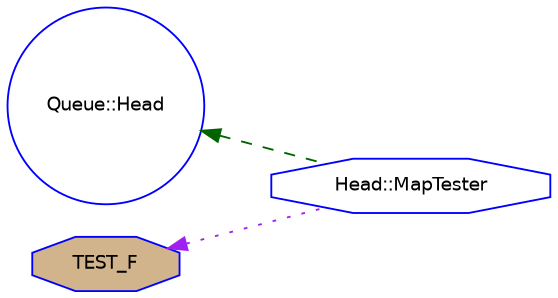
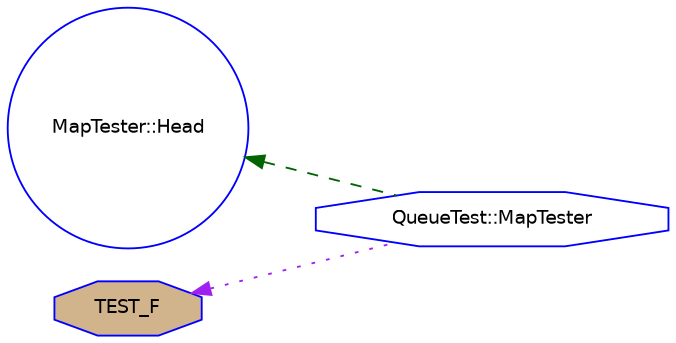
(106, 106) -> (128, 128)
(411, 186) -> (492, 219)
